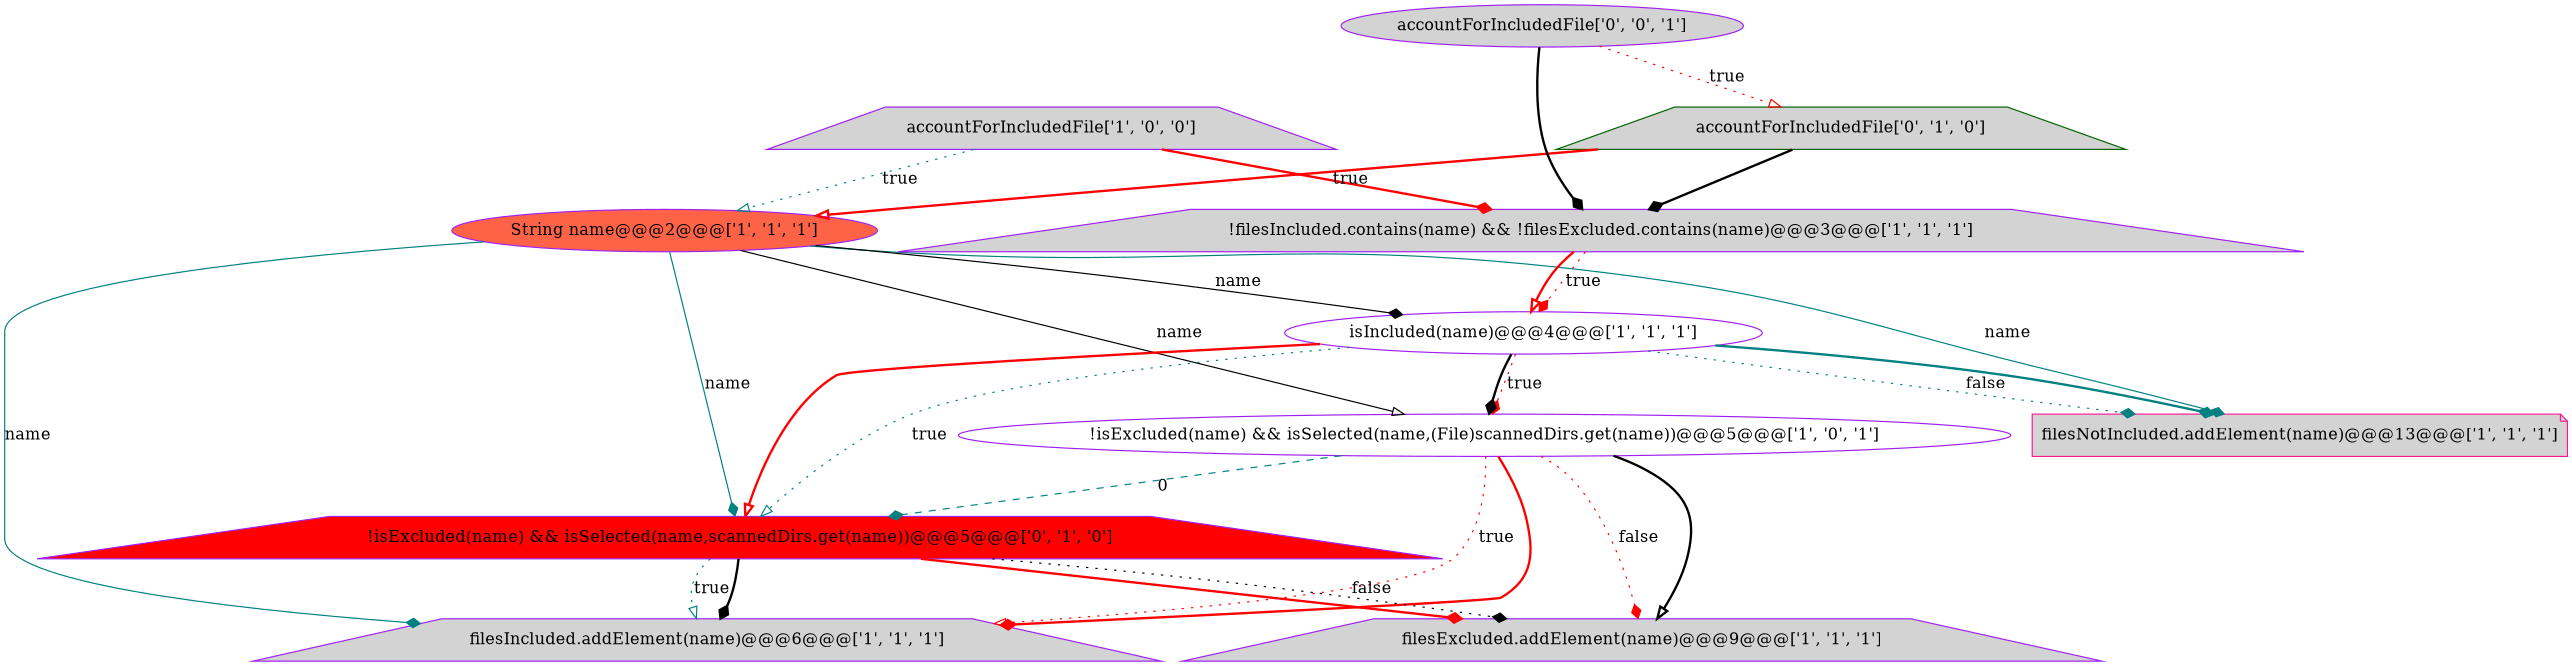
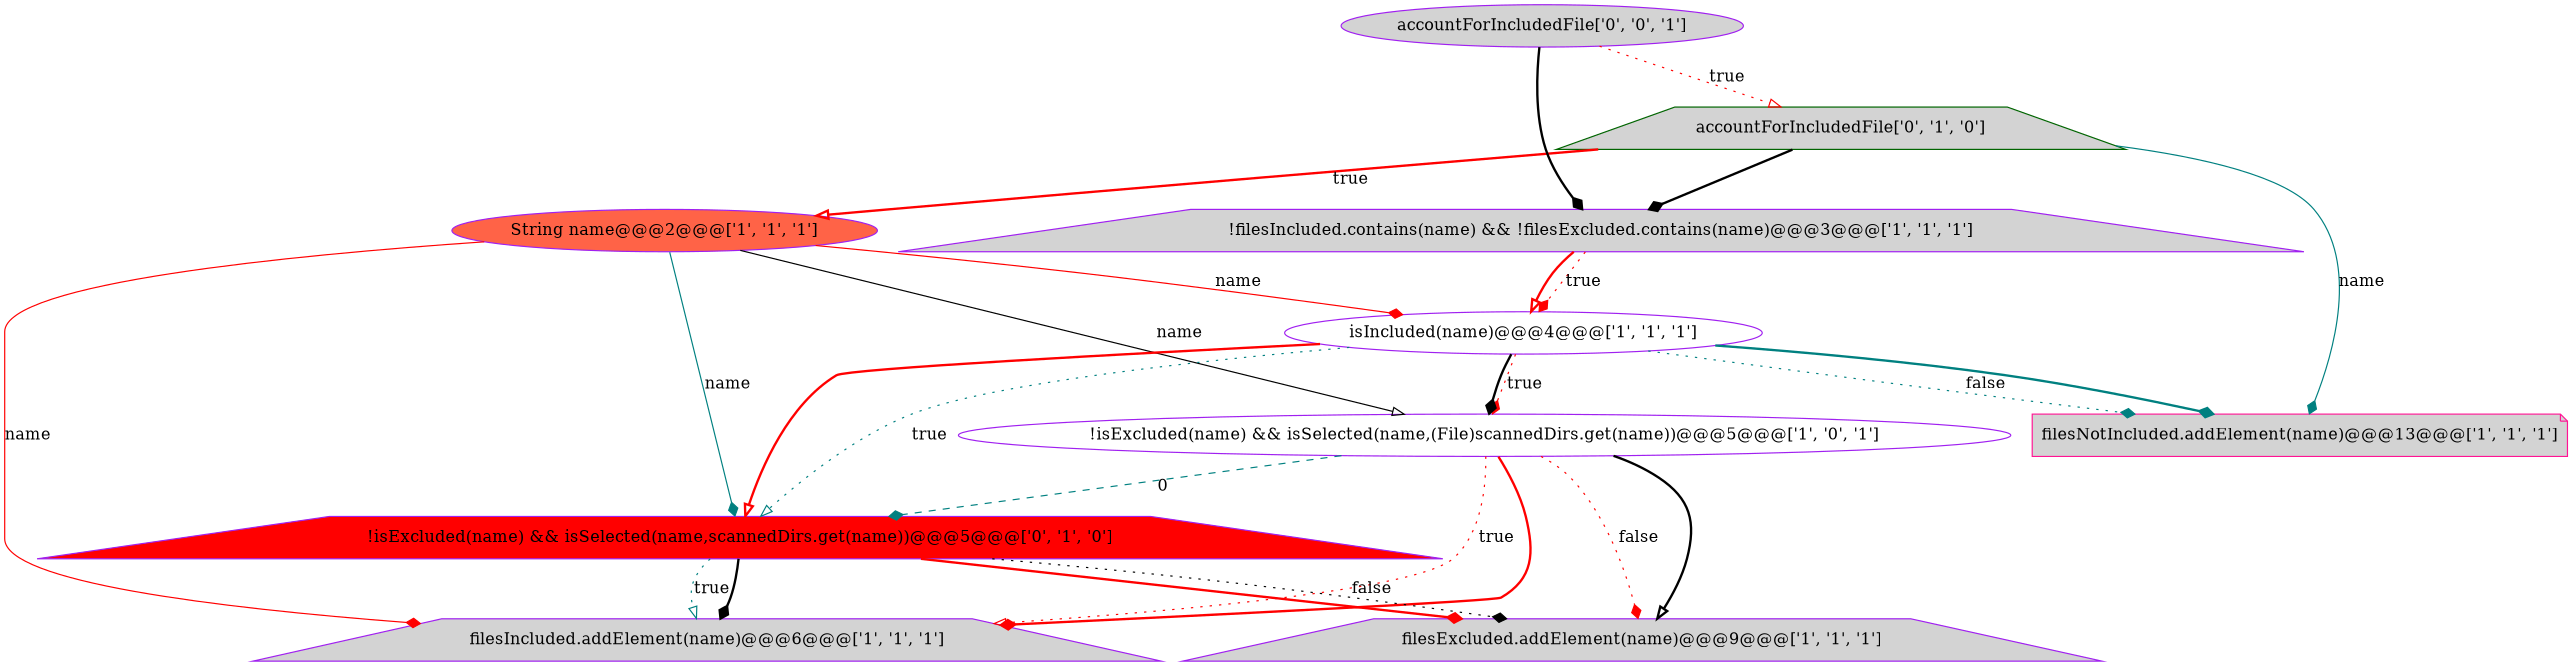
(1052, 128) -> none
(1518, 264) -> (2310, 206)
(1102, 276) -> (1102, 276)
(5, 396) -> (5, 396)
